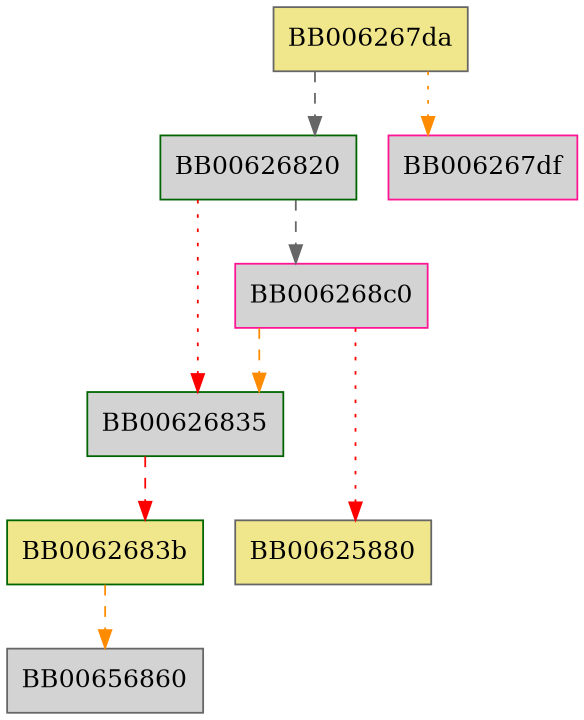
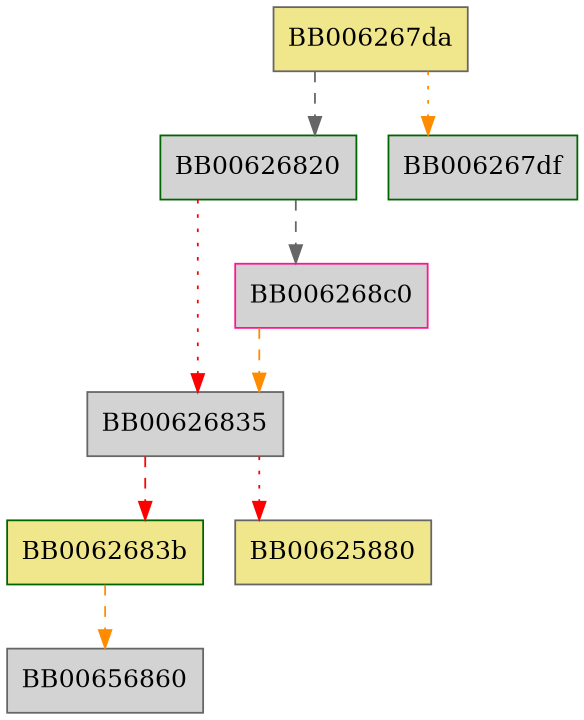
(483, 168) -> (483, 168)
(355, 415) -> (259, 479)
(185, 424) -> (185, 424)
